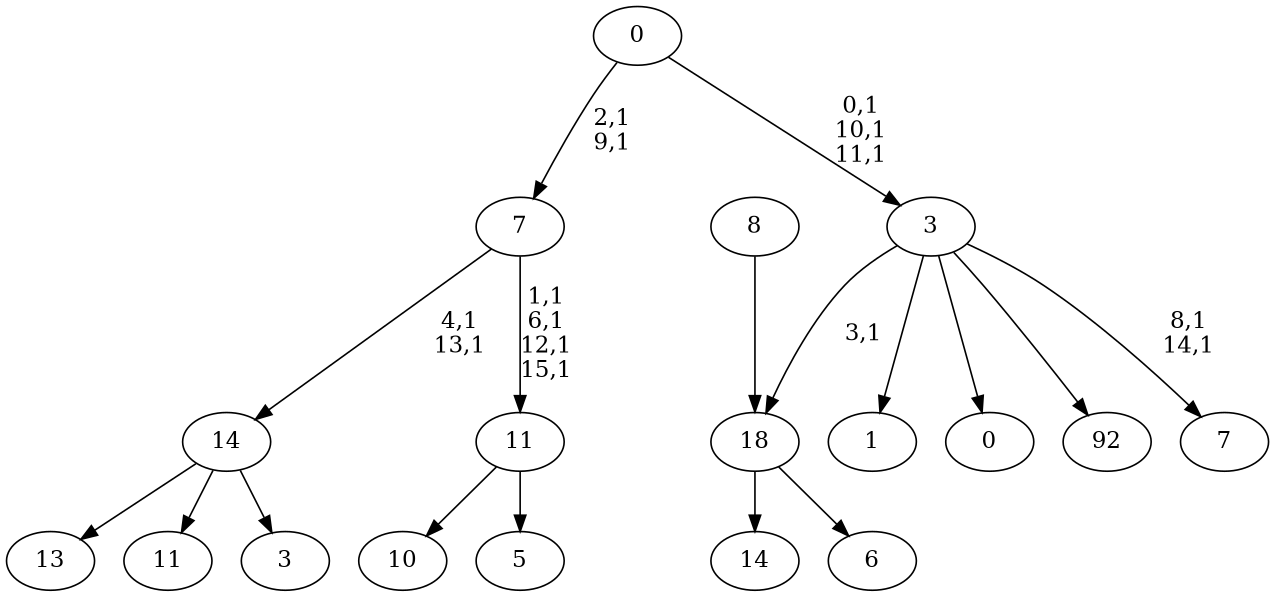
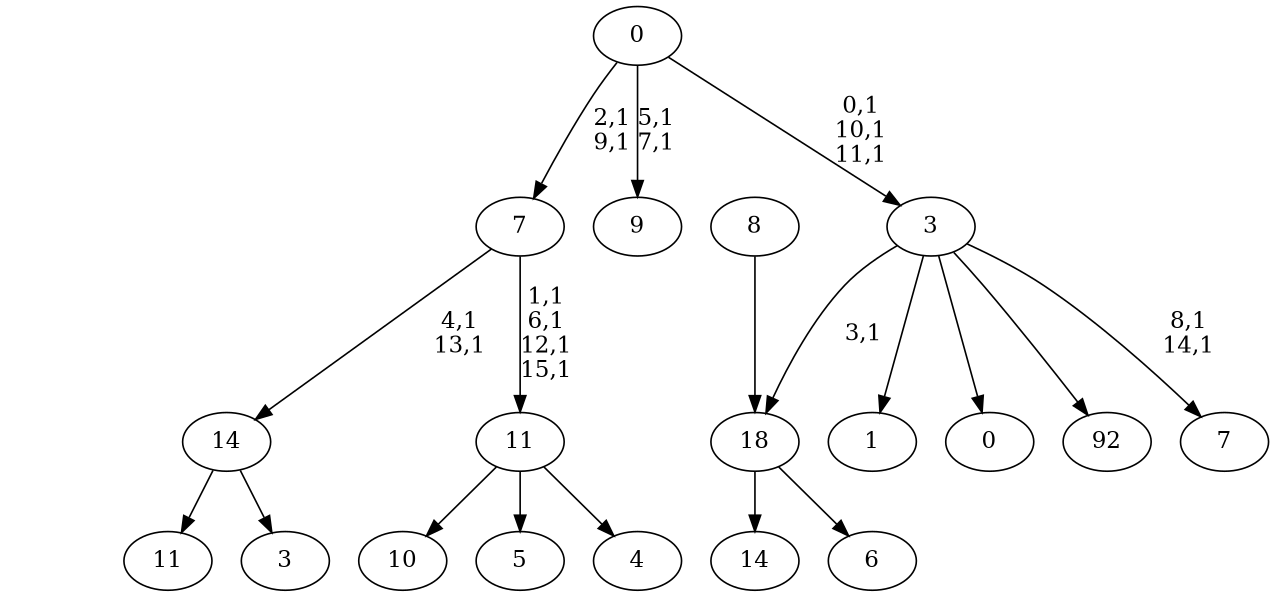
none -> (638, 227)
(51, 561) -> none
none -> (638, 561)
